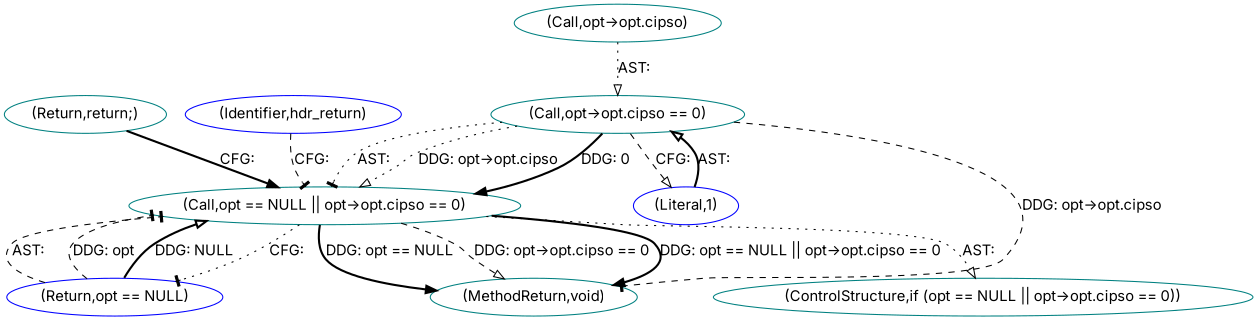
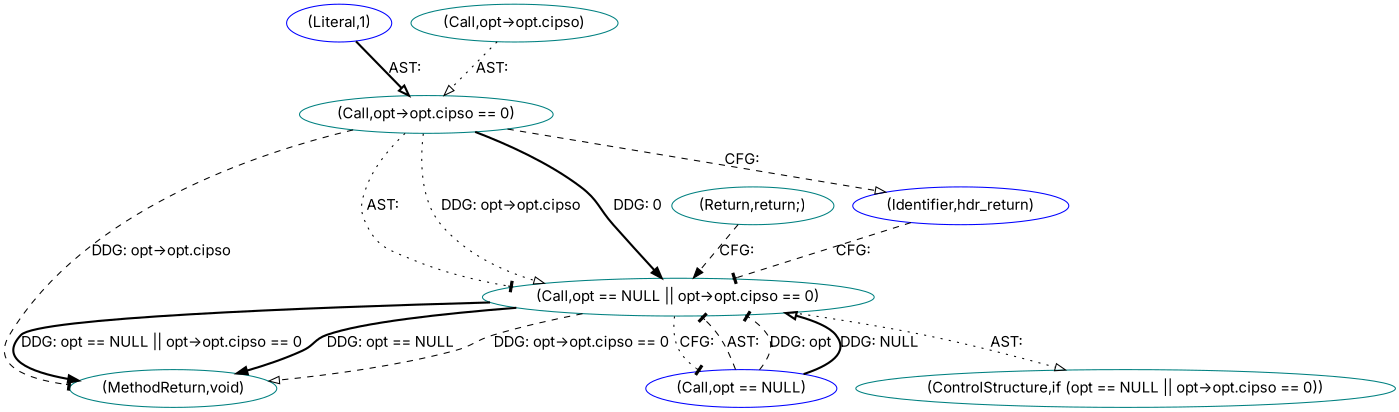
(197, 157) -> (719, 247)
(647, 157) -> (691, 160)
(115, 297) -> (741, 388)
